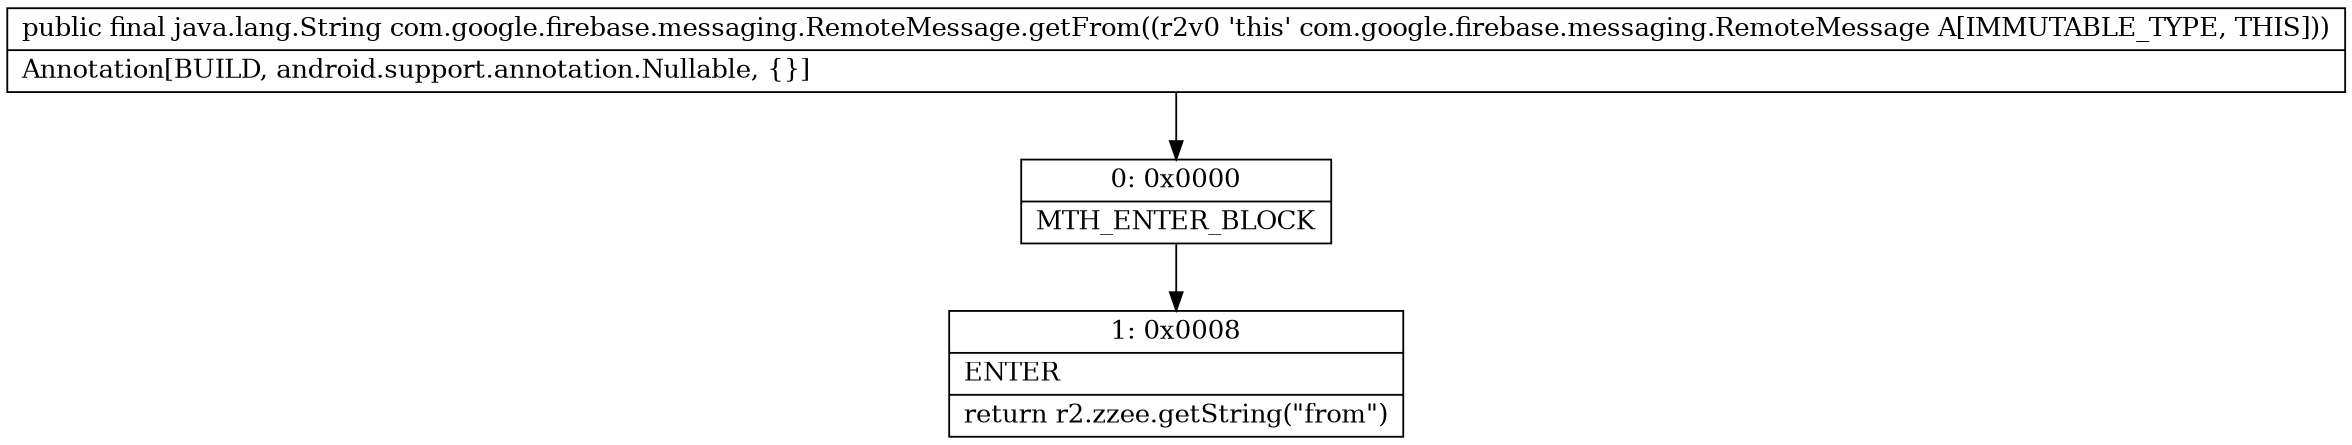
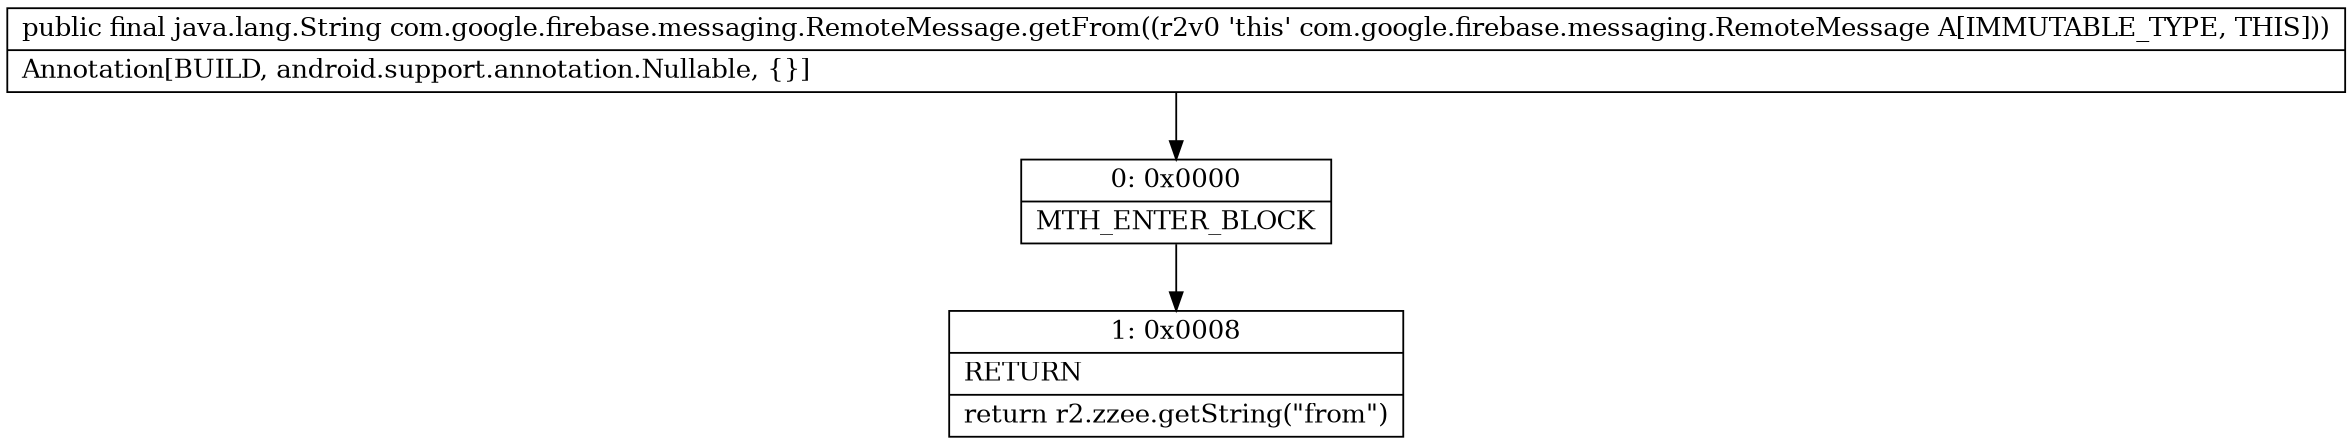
(1012, 373) -> (1023, 373)
